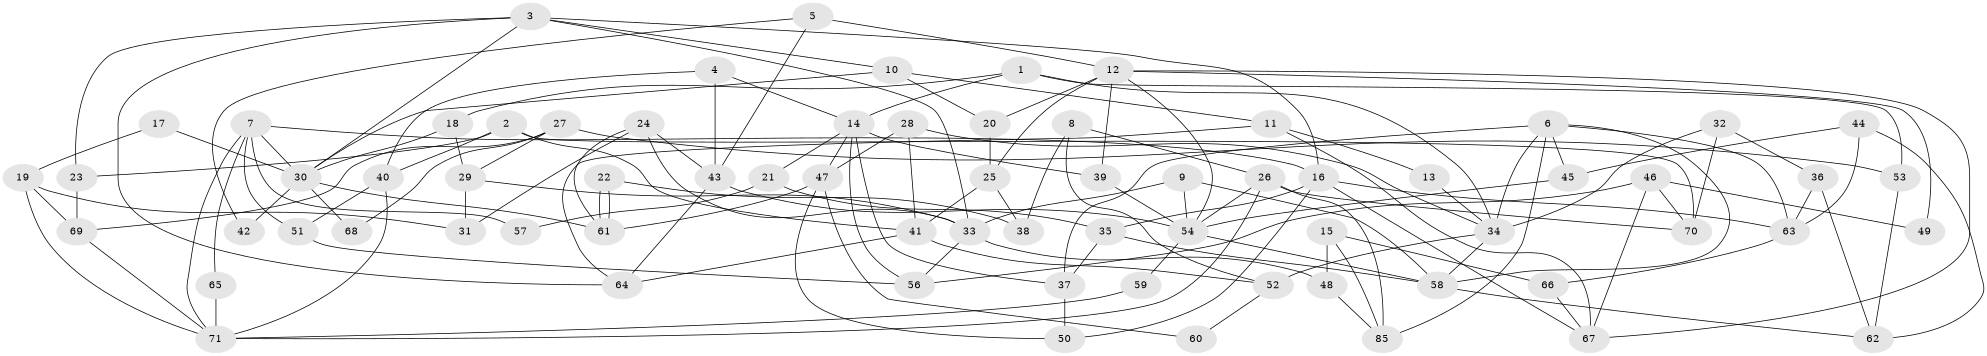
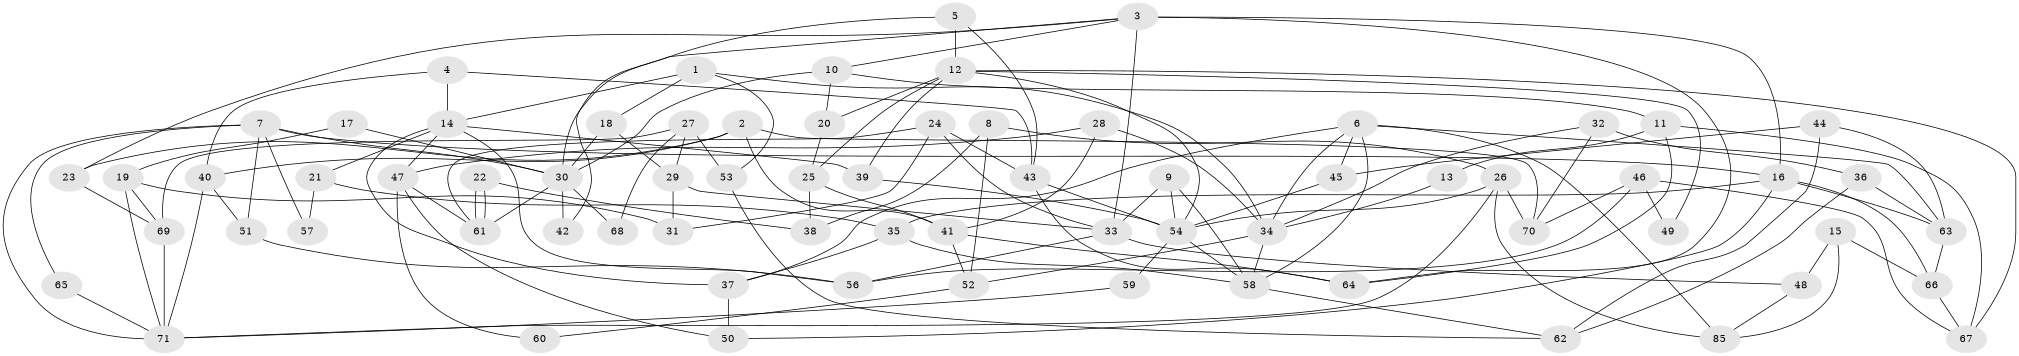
(1448, 255) -> (1875, 210)
